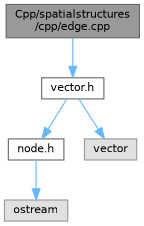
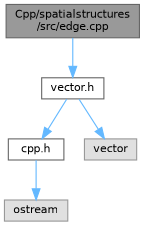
(73, 21) -> (73, 21)
(36, 149) -> (36, 149)
